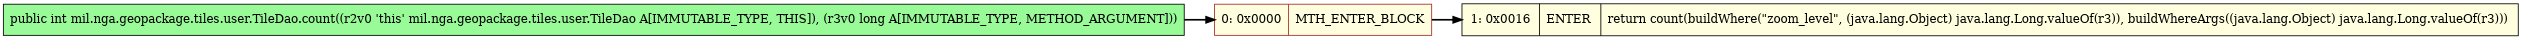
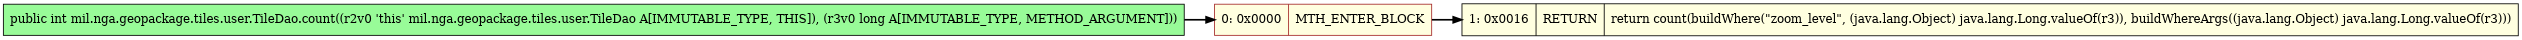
(1568, 19) -> (1570, 19)
